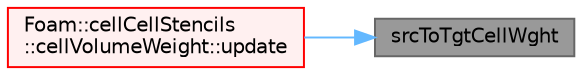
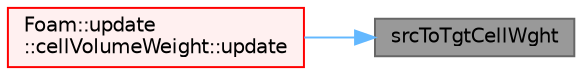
(156, 37) -> (156, 37)
